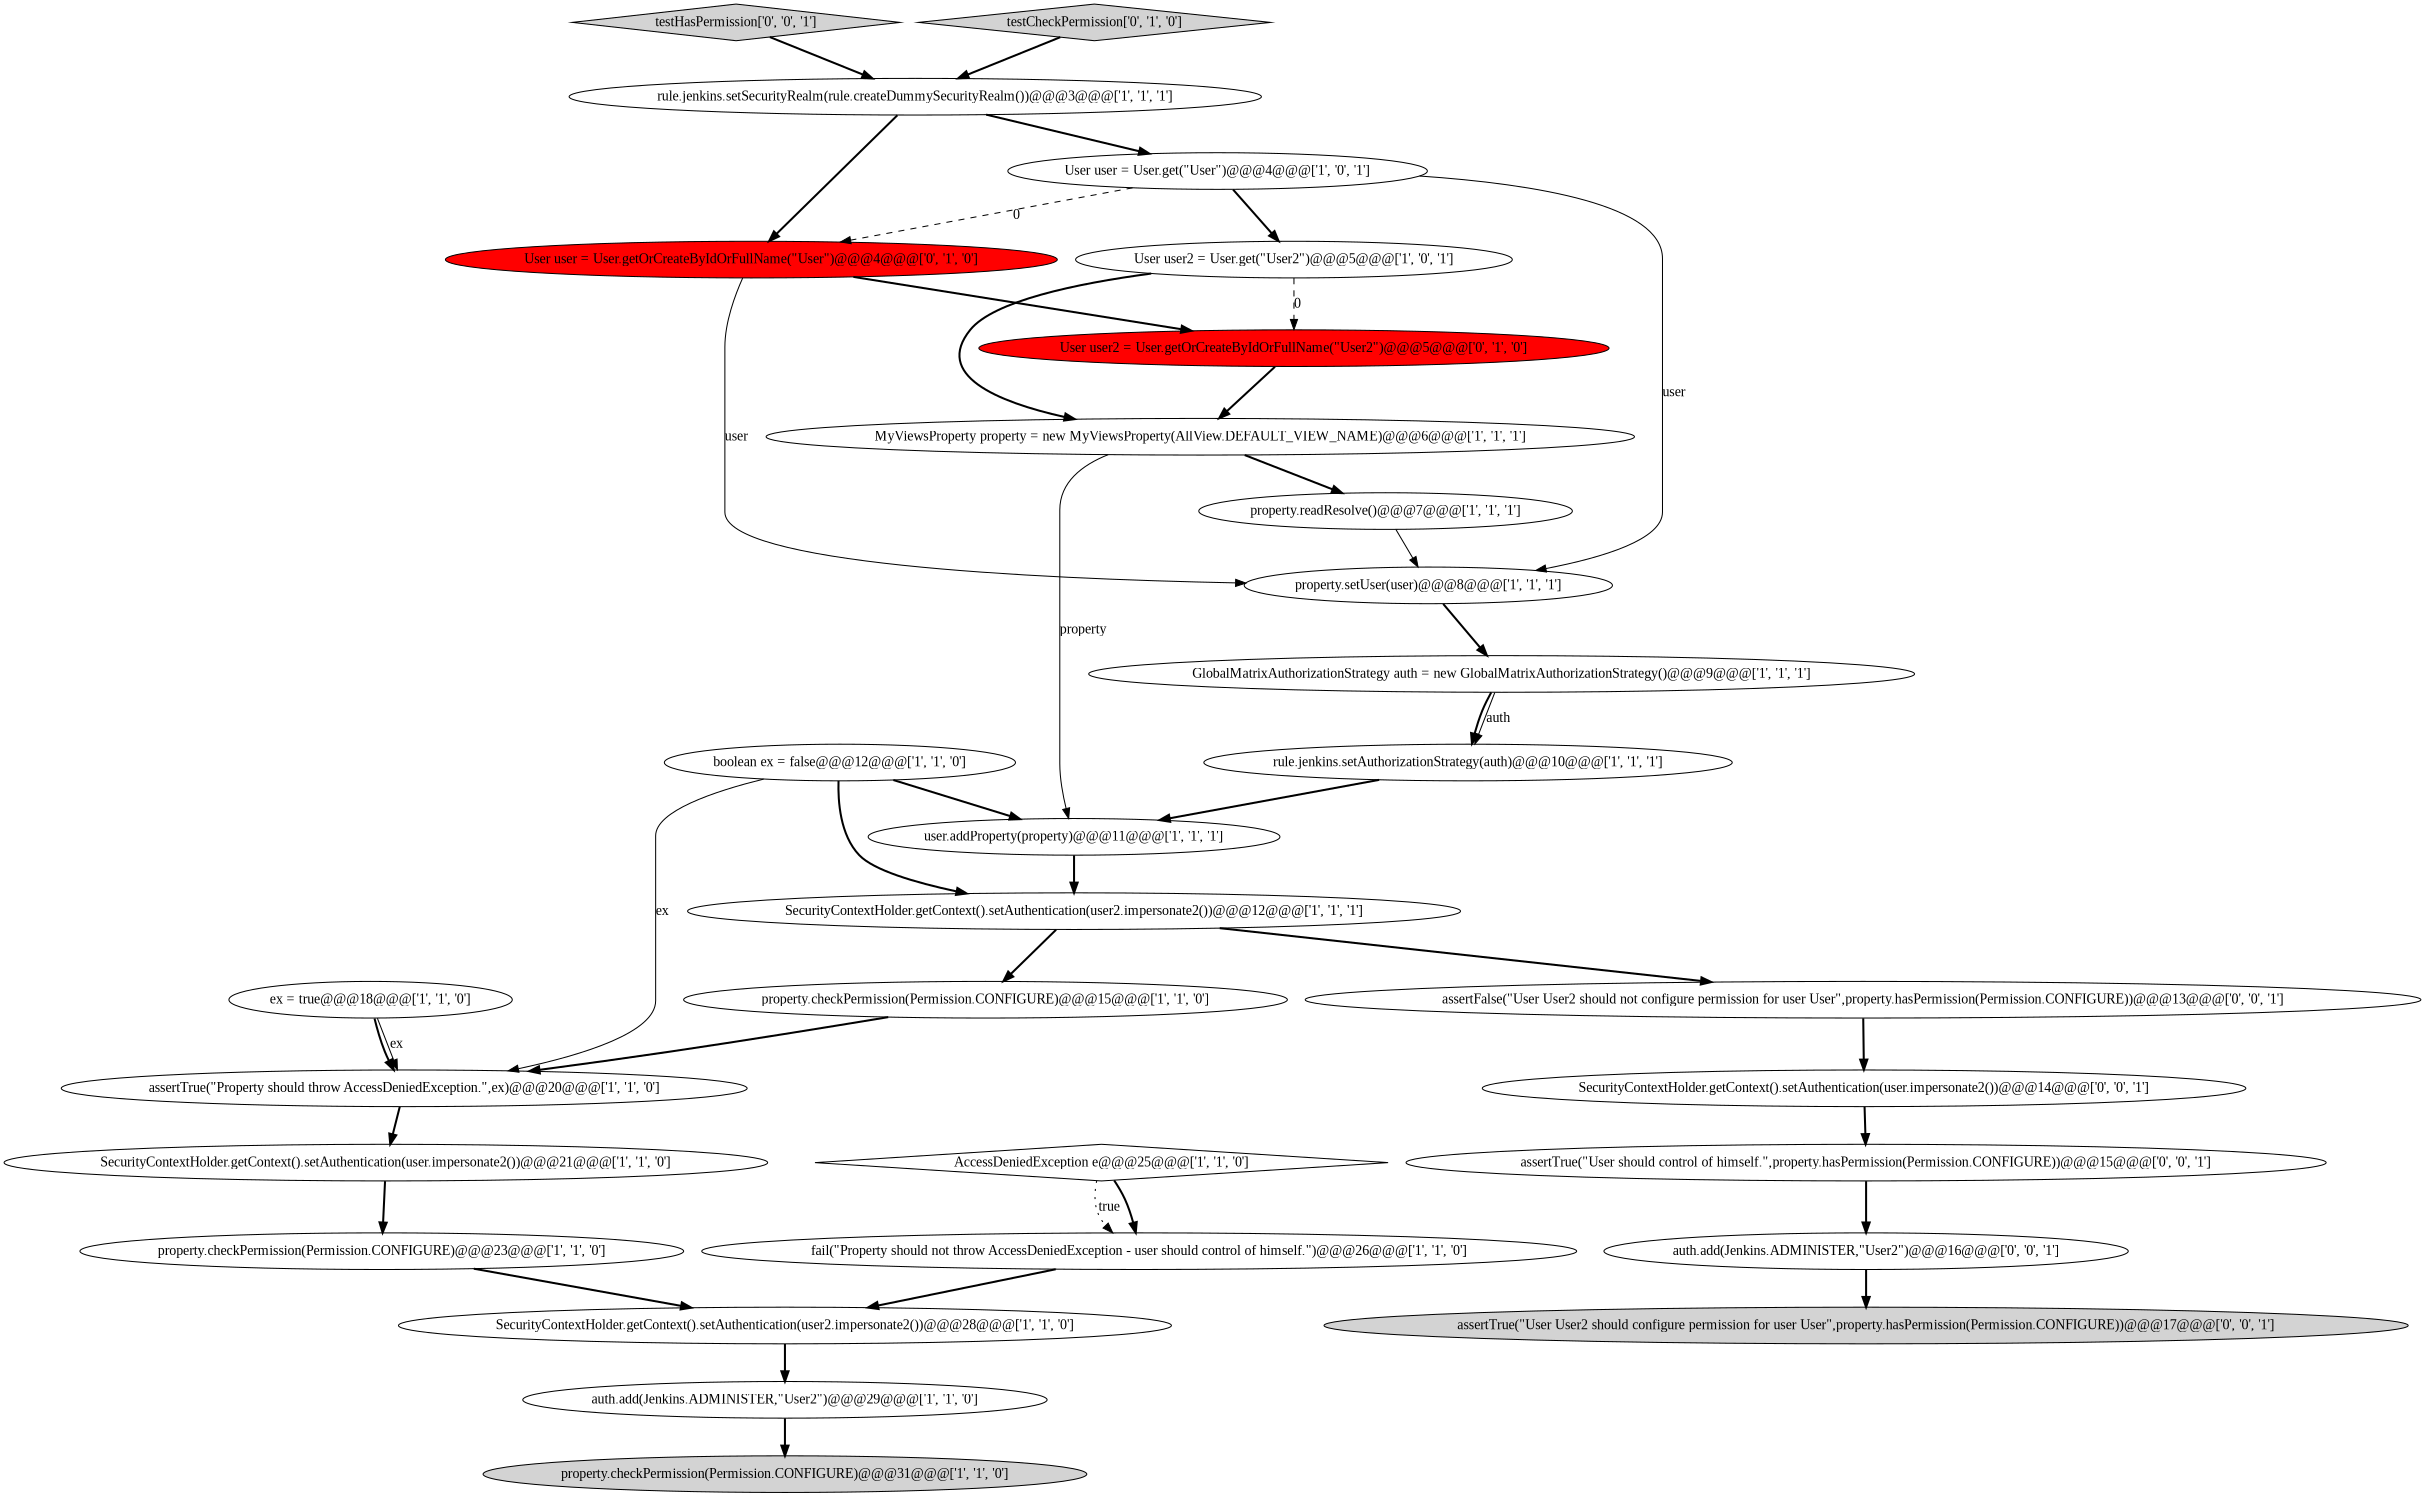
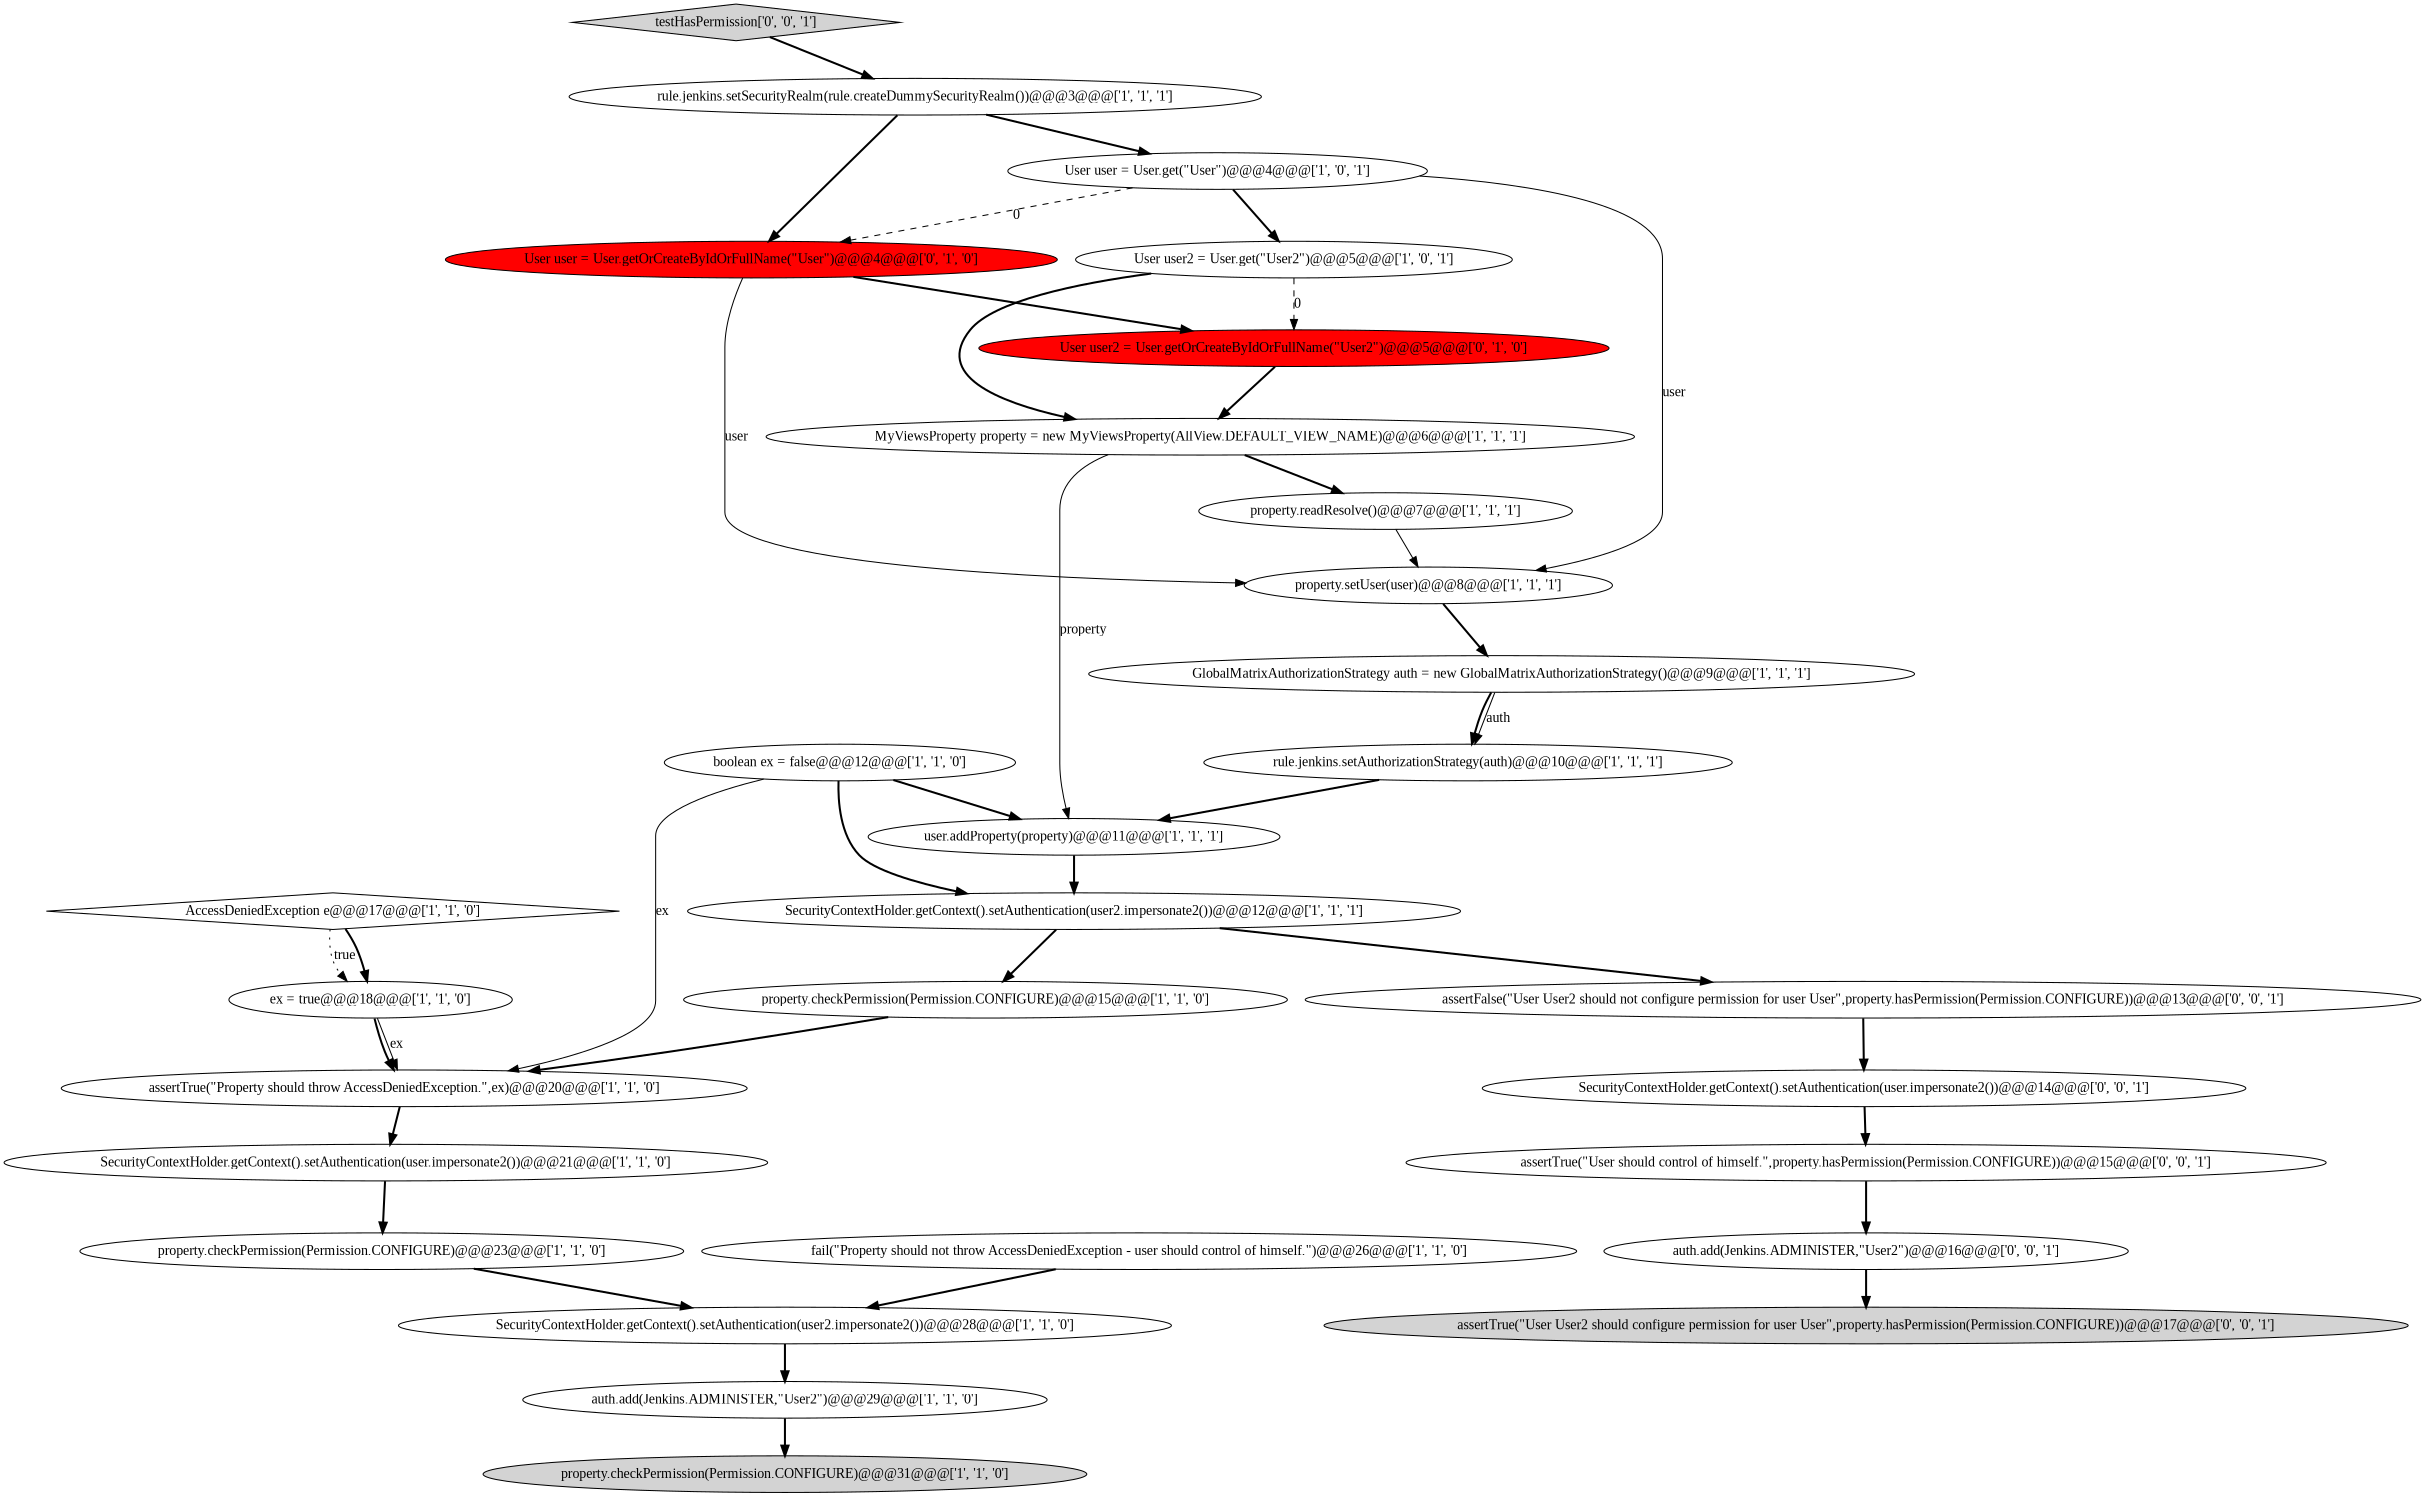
(1094, 22) -> none
none -> (333, 911)
(1102, 1163) -> none
